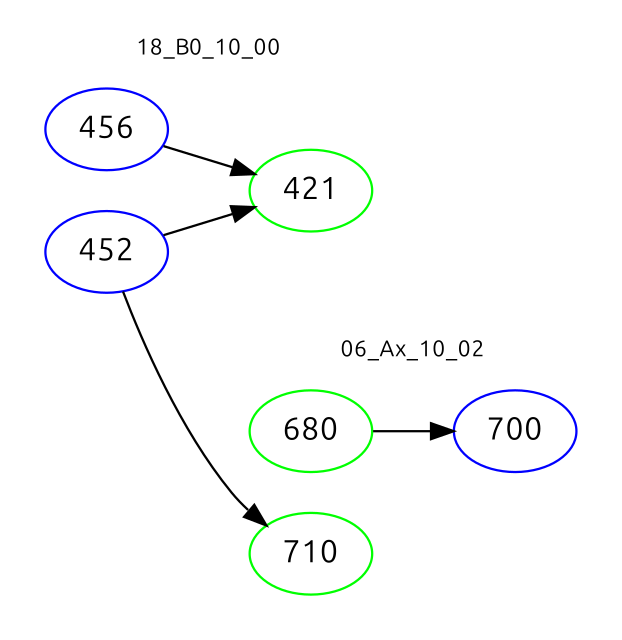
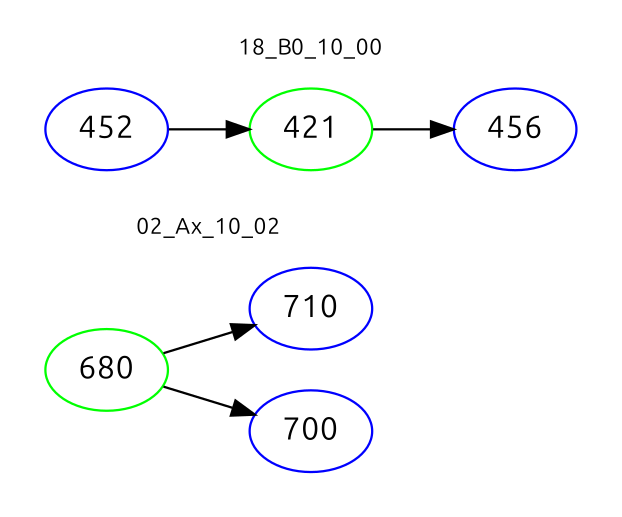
(198, 157) -> (402, 129)
(413, 351) -> (209, 228)
(176, 407) -> (198, 343)
(311, 554) -> (311, 309)
